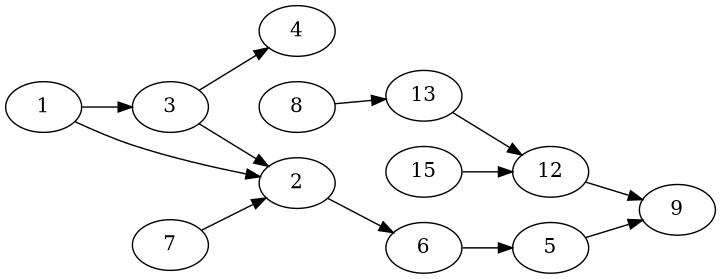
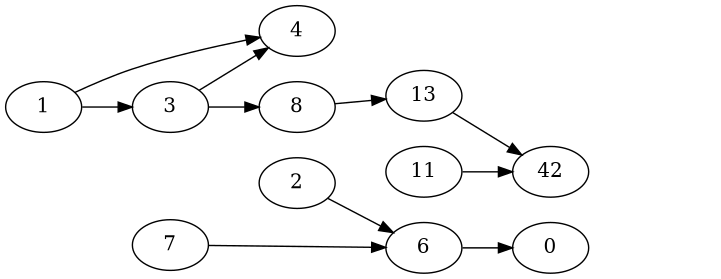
(228, 141) -> (227, 107)
(159, 153) -> (159, 61)
(424, 172) -> (424, 172)
(551, 172) -> (551, 172)
(677, 210) -> none
(227, 217) -> (290, 246)
(551, 248) -> (551, 248)
